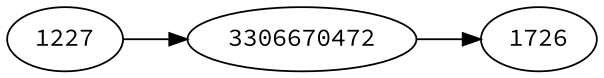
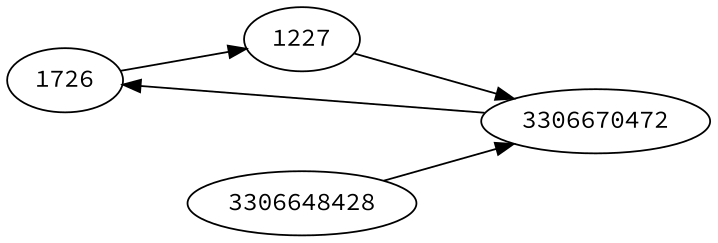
none -> (175, 61)
none -> (302, 203)
